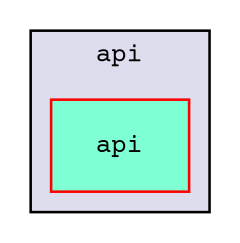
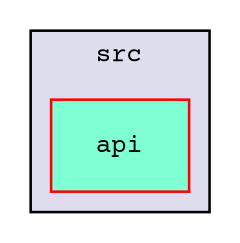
(120, 55) -> (120, 55)
